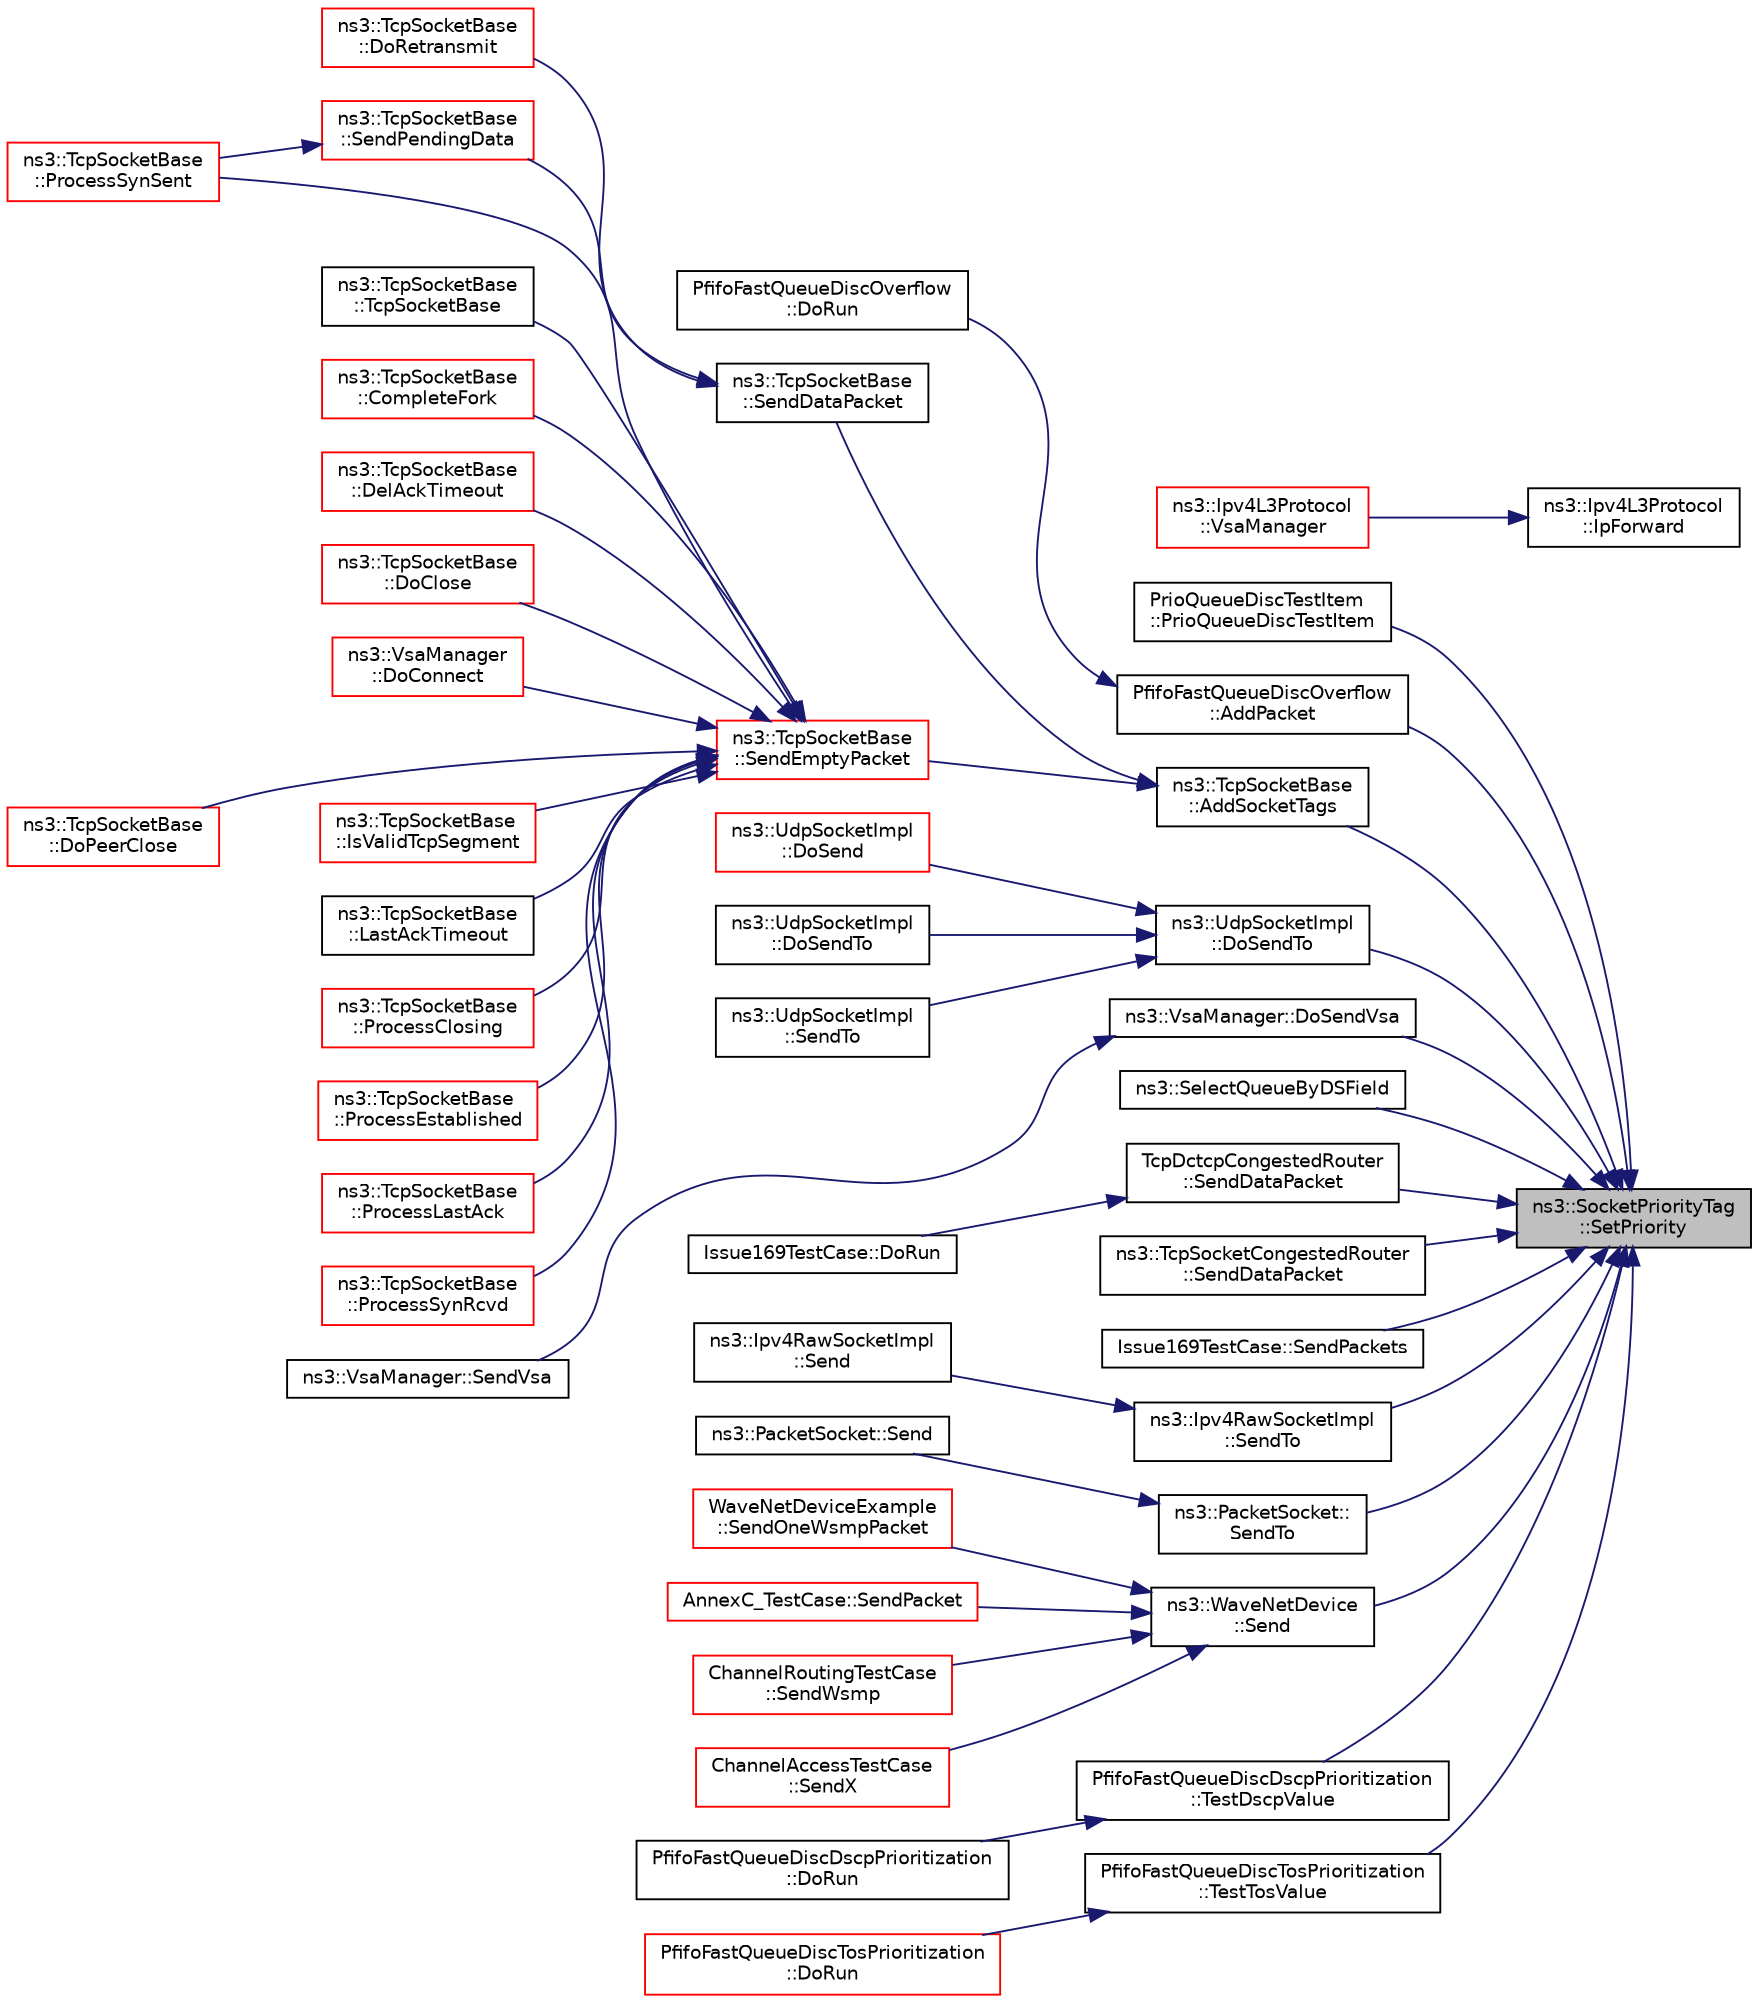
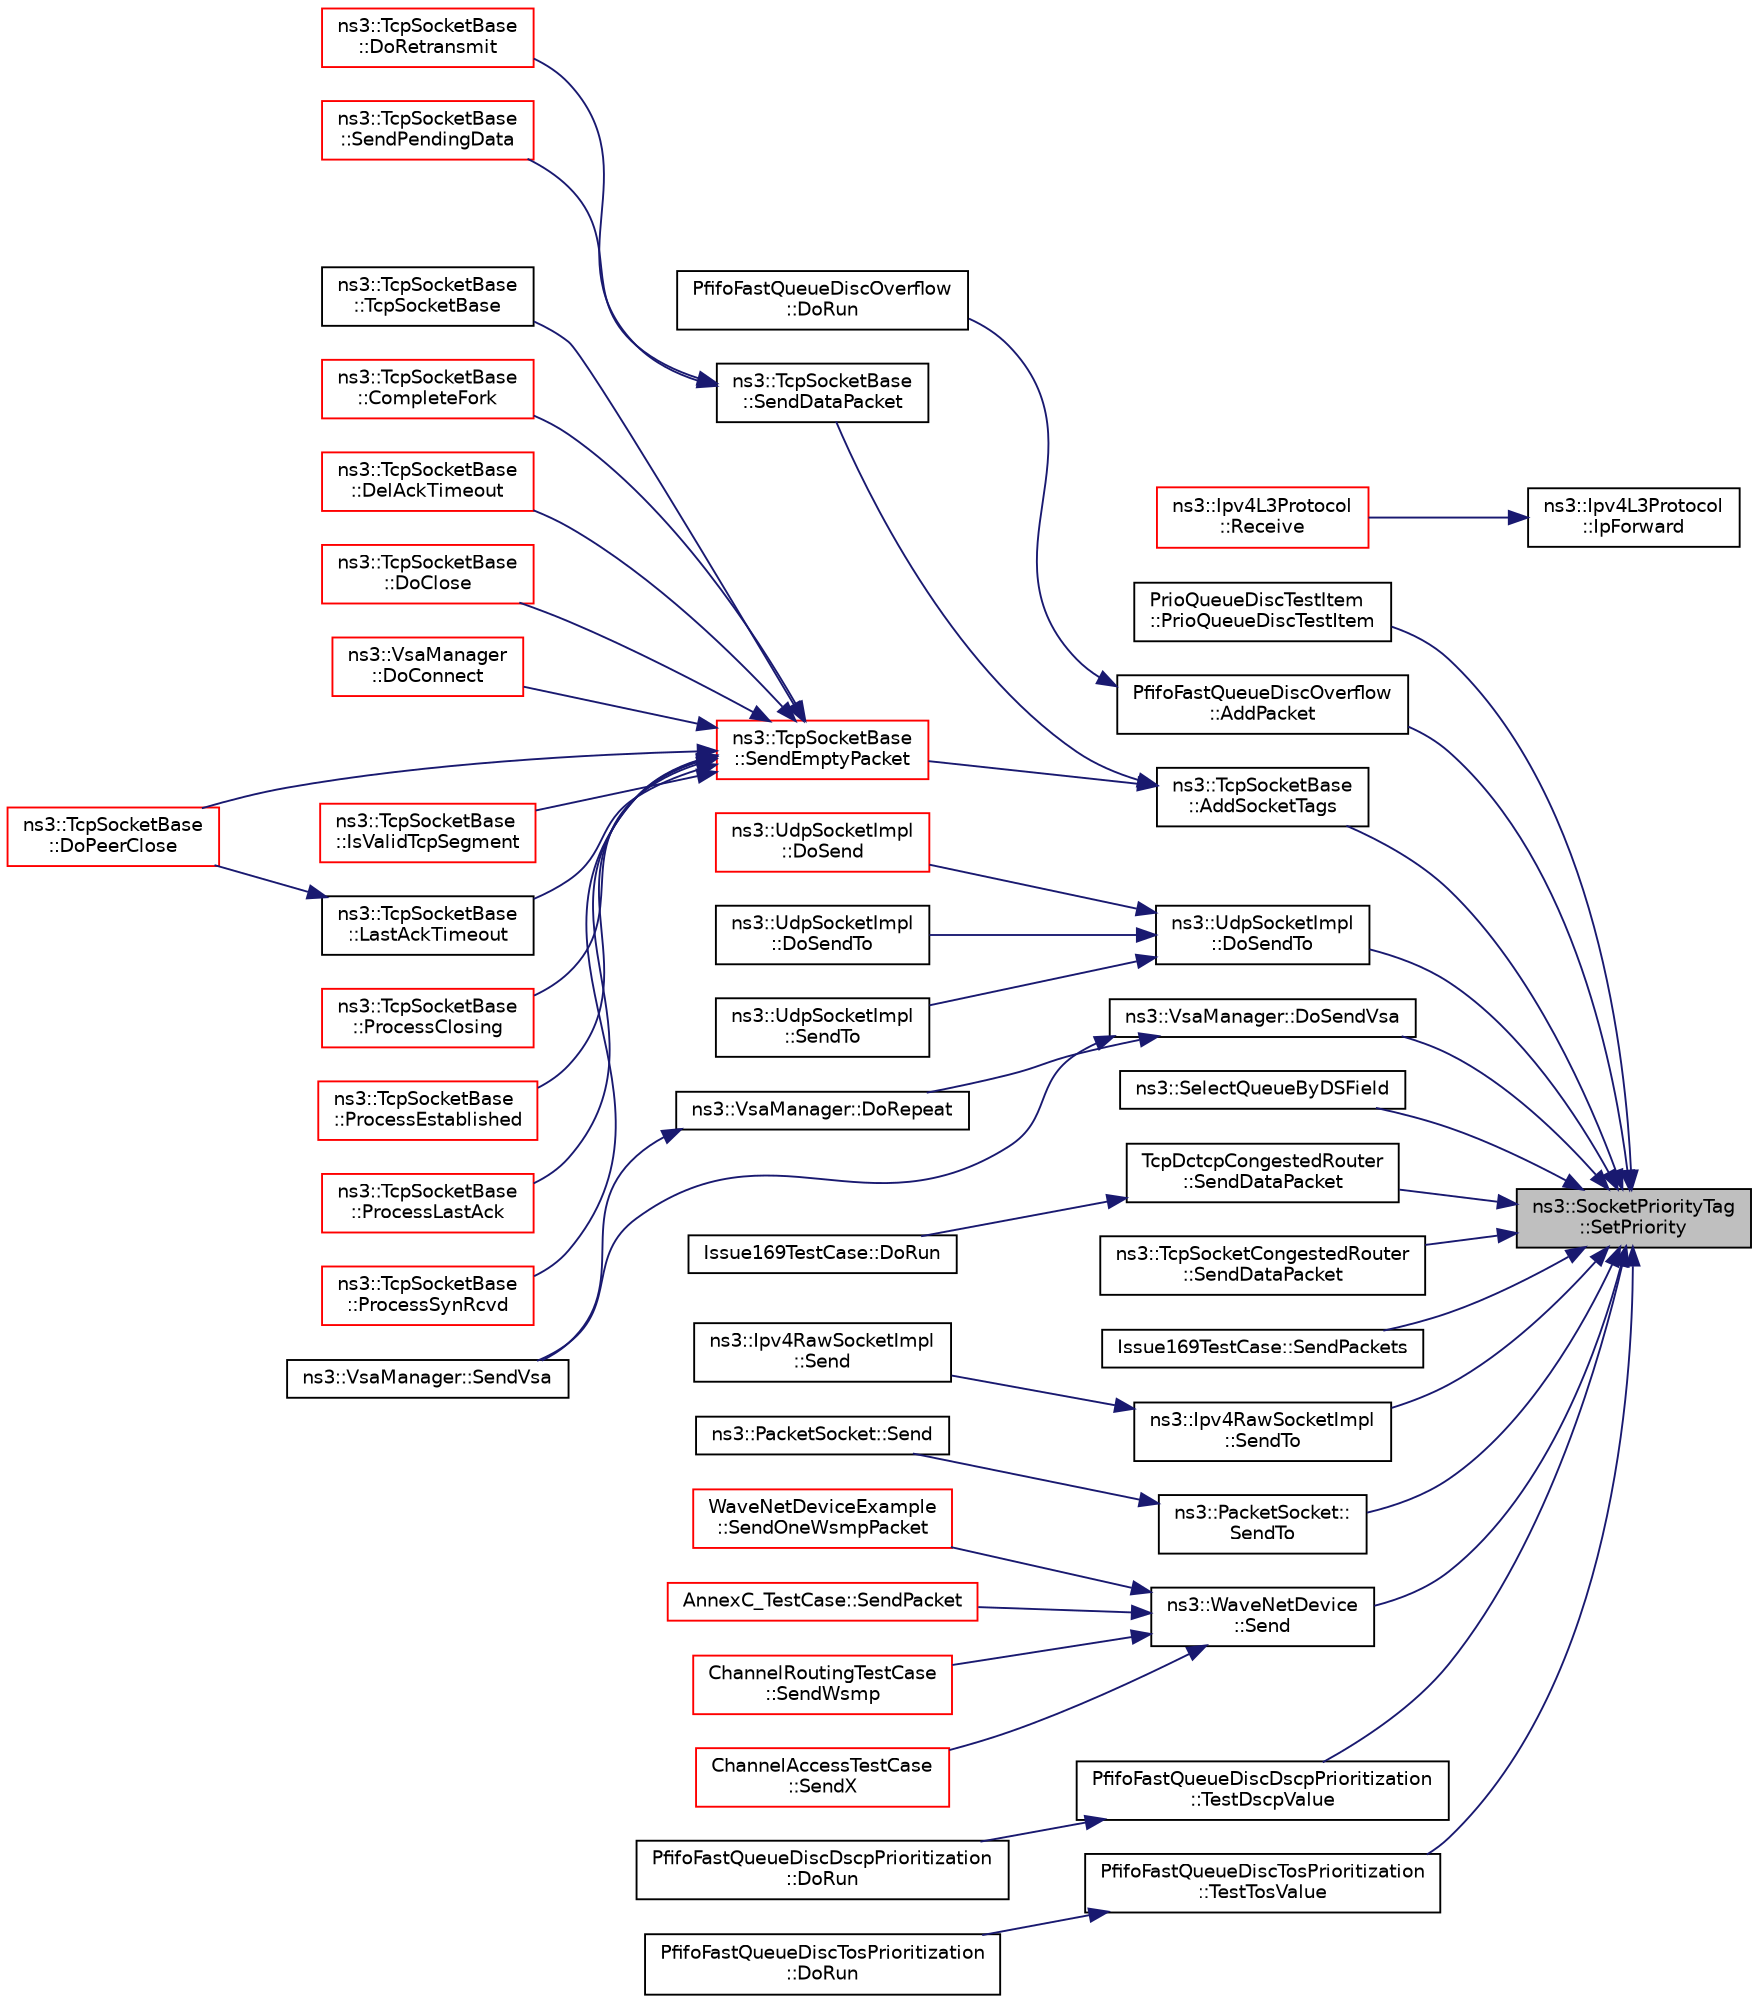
(113, 172) -> none
(1263, 518) -> (1263, 518)
none -> (261, 878)
none -> (823, 1111)
(823, 1964) -> (823, 1964)
